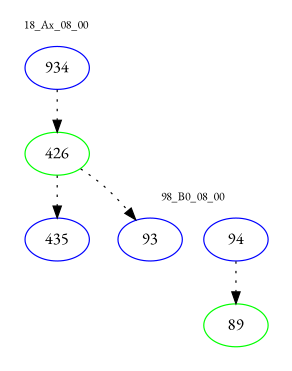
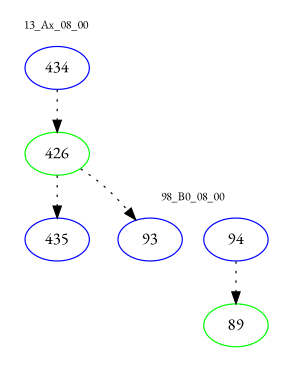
(57, 26) -> (57, 26)
(57, 68) -> (57, 68)
